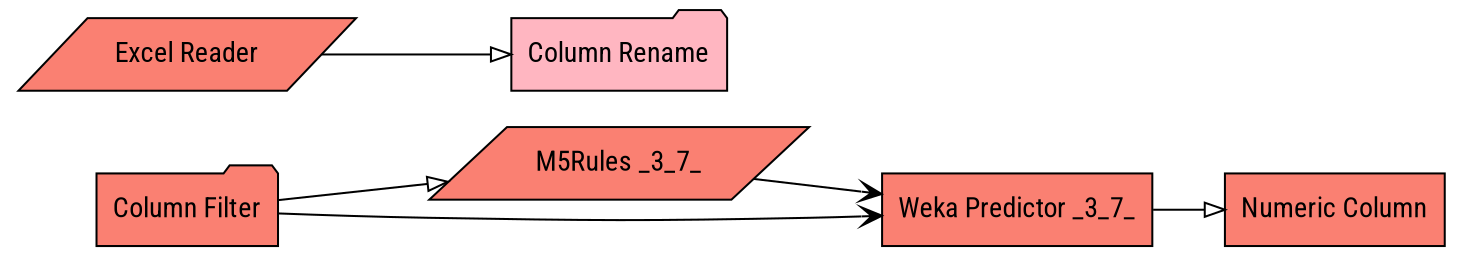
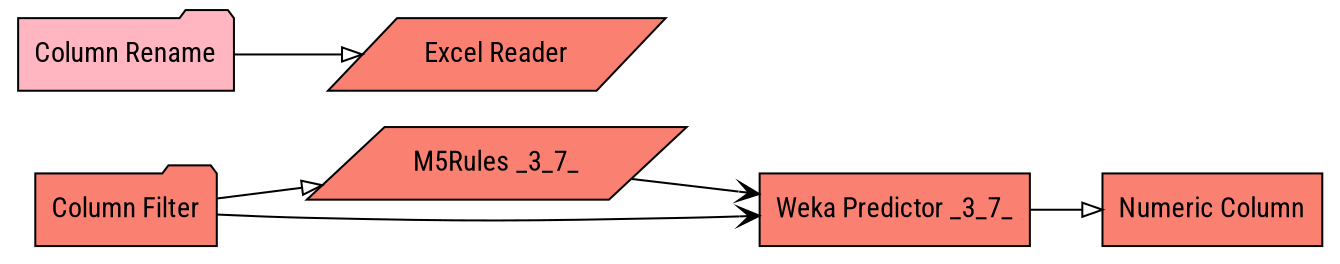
(406, 54) -> (288, 54)
